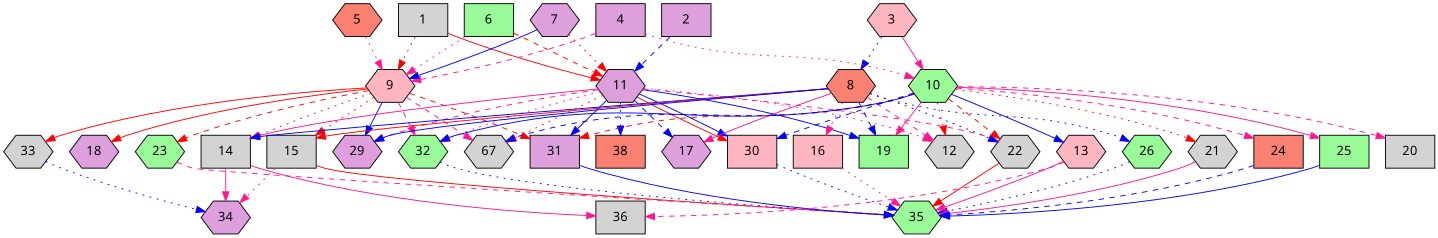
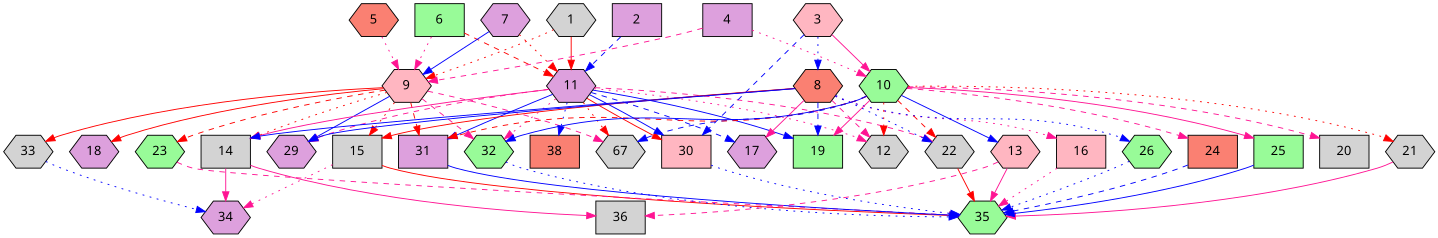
(423, 20) -> (571, 20)
(850, 114) -> (757, 82)
